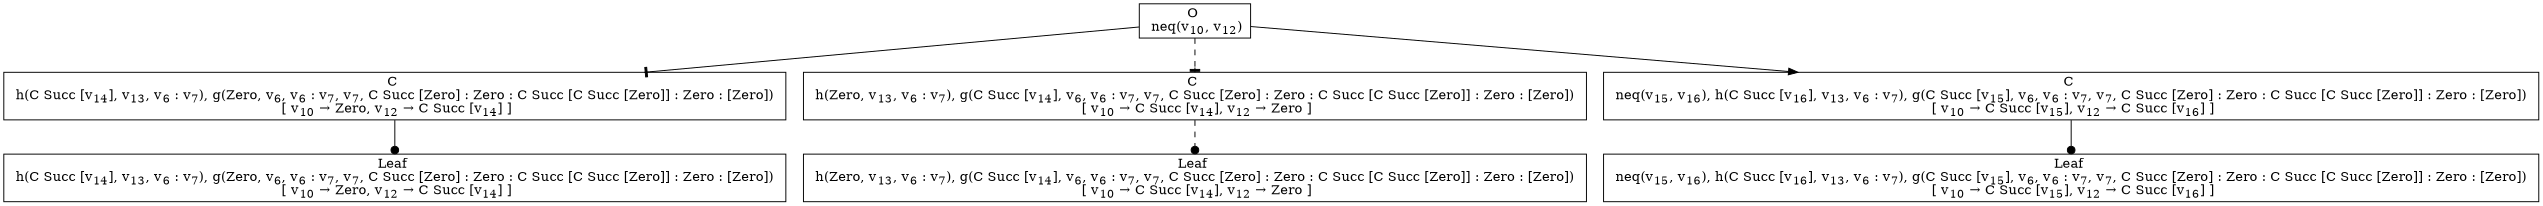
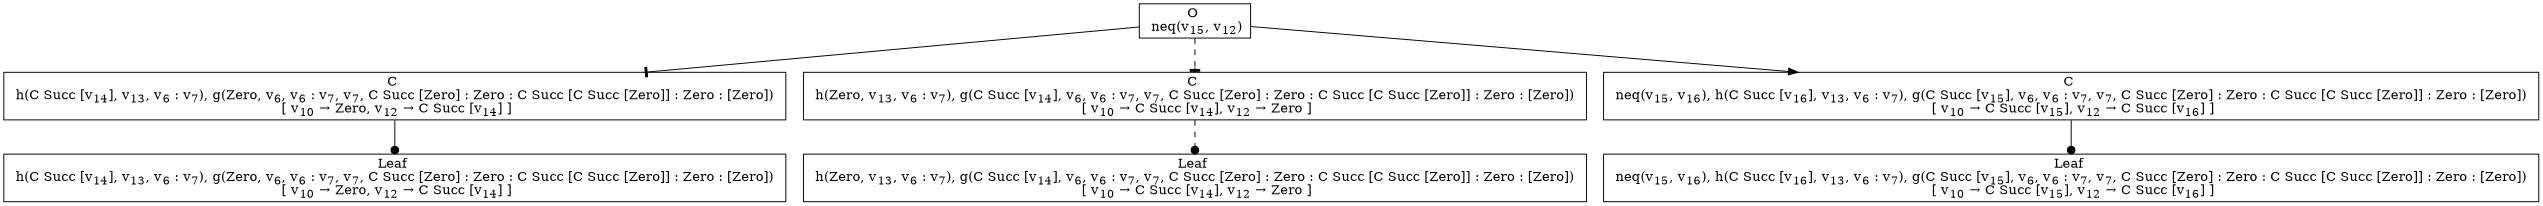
(1197, 27) -> (1197, 27)
